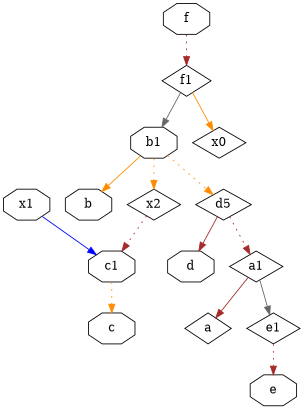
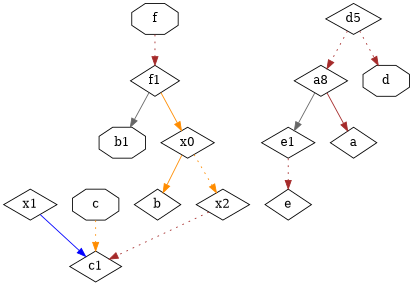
(154, 169) -> (203, 170)
(124, 171) -> (174, 170)
(187, 172) -> none
(27, 205) -> (30, 205)
(89, 205) -> (158, 205)
(210, 230) -> (367, 44)
(112, 267) -> (96, 267)
(256, 267) -> (321, 81)
(112, 293) -> (96, 231)
(273, 390) -> (288, 205)
